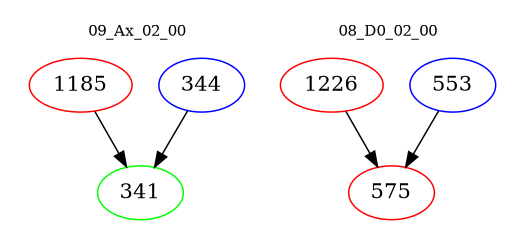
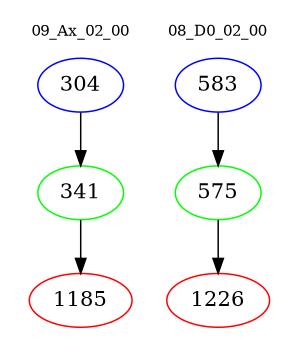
(202, 85) -> (81, 85)
(453, 85) -> (218, 85)
(107, 132) -> (81, 239)
(358, 132) -> (218, 239)
(392, 193) -> (218, 193)
